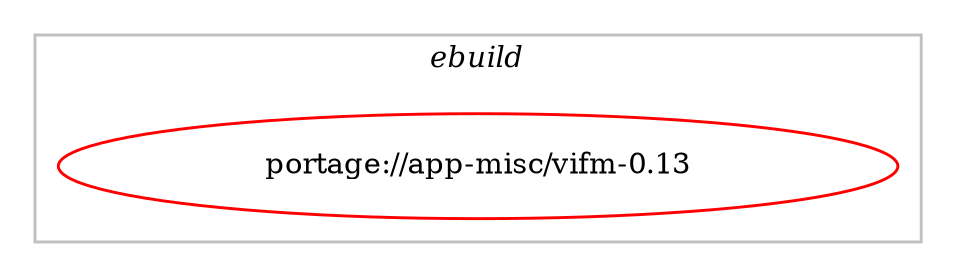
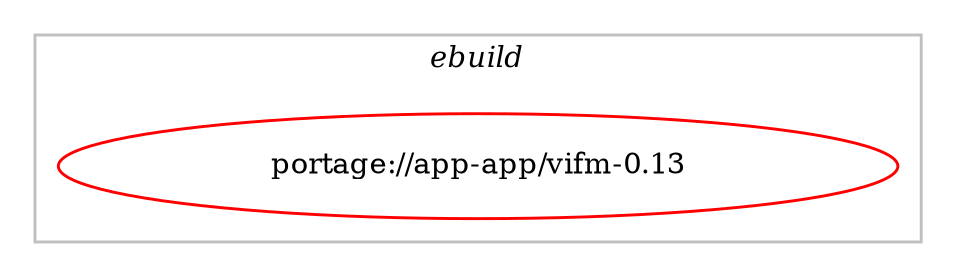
(478, 166) -> (478, 166)
